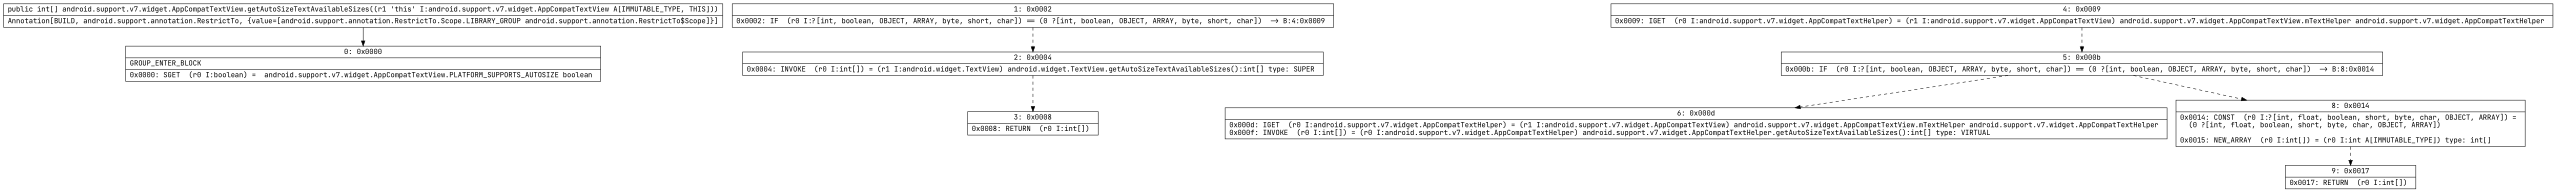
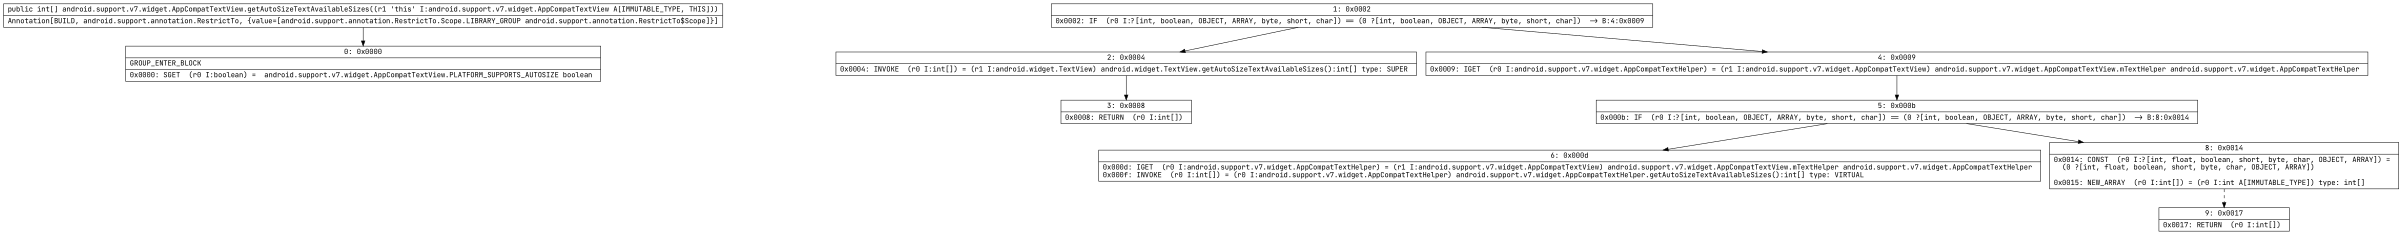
(1033, 37) -> (1242, 39)
(2082, 37) -> (1897, 85)
none -> (1622, 39)
(2187, 87) -> (2022, 133)
(1033, 91) -> (1126, 85)
(1904, 91) -> (1748, 136)
